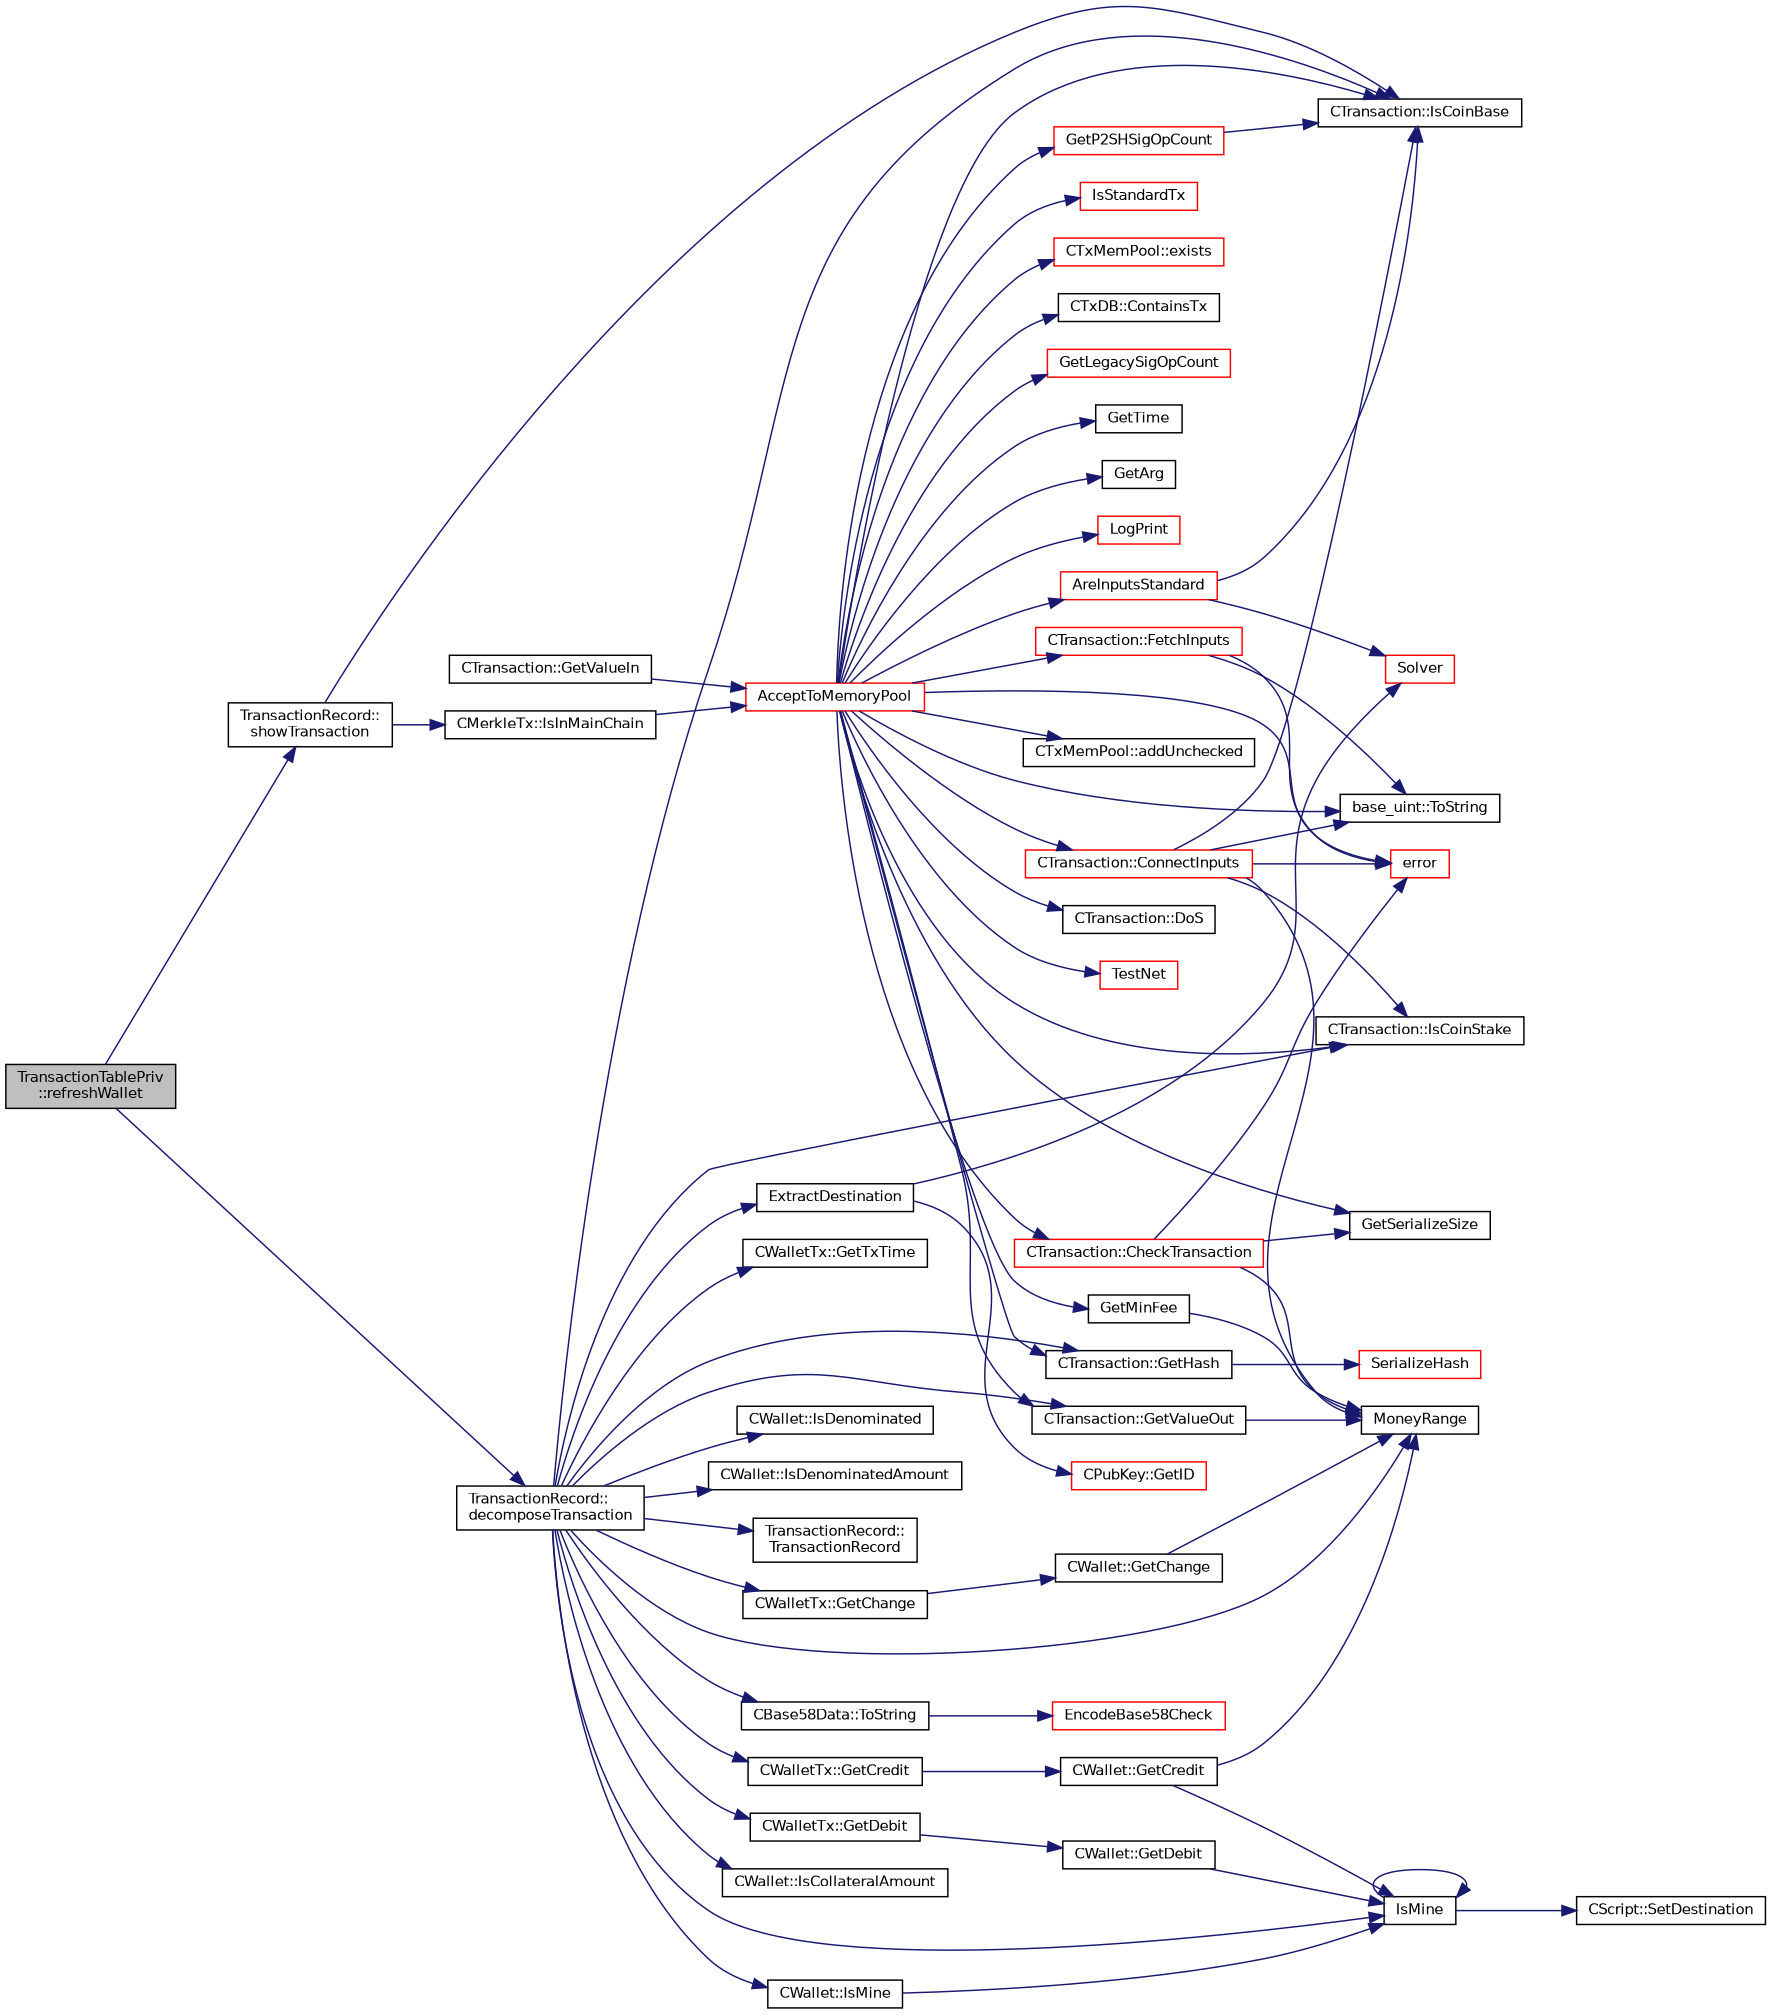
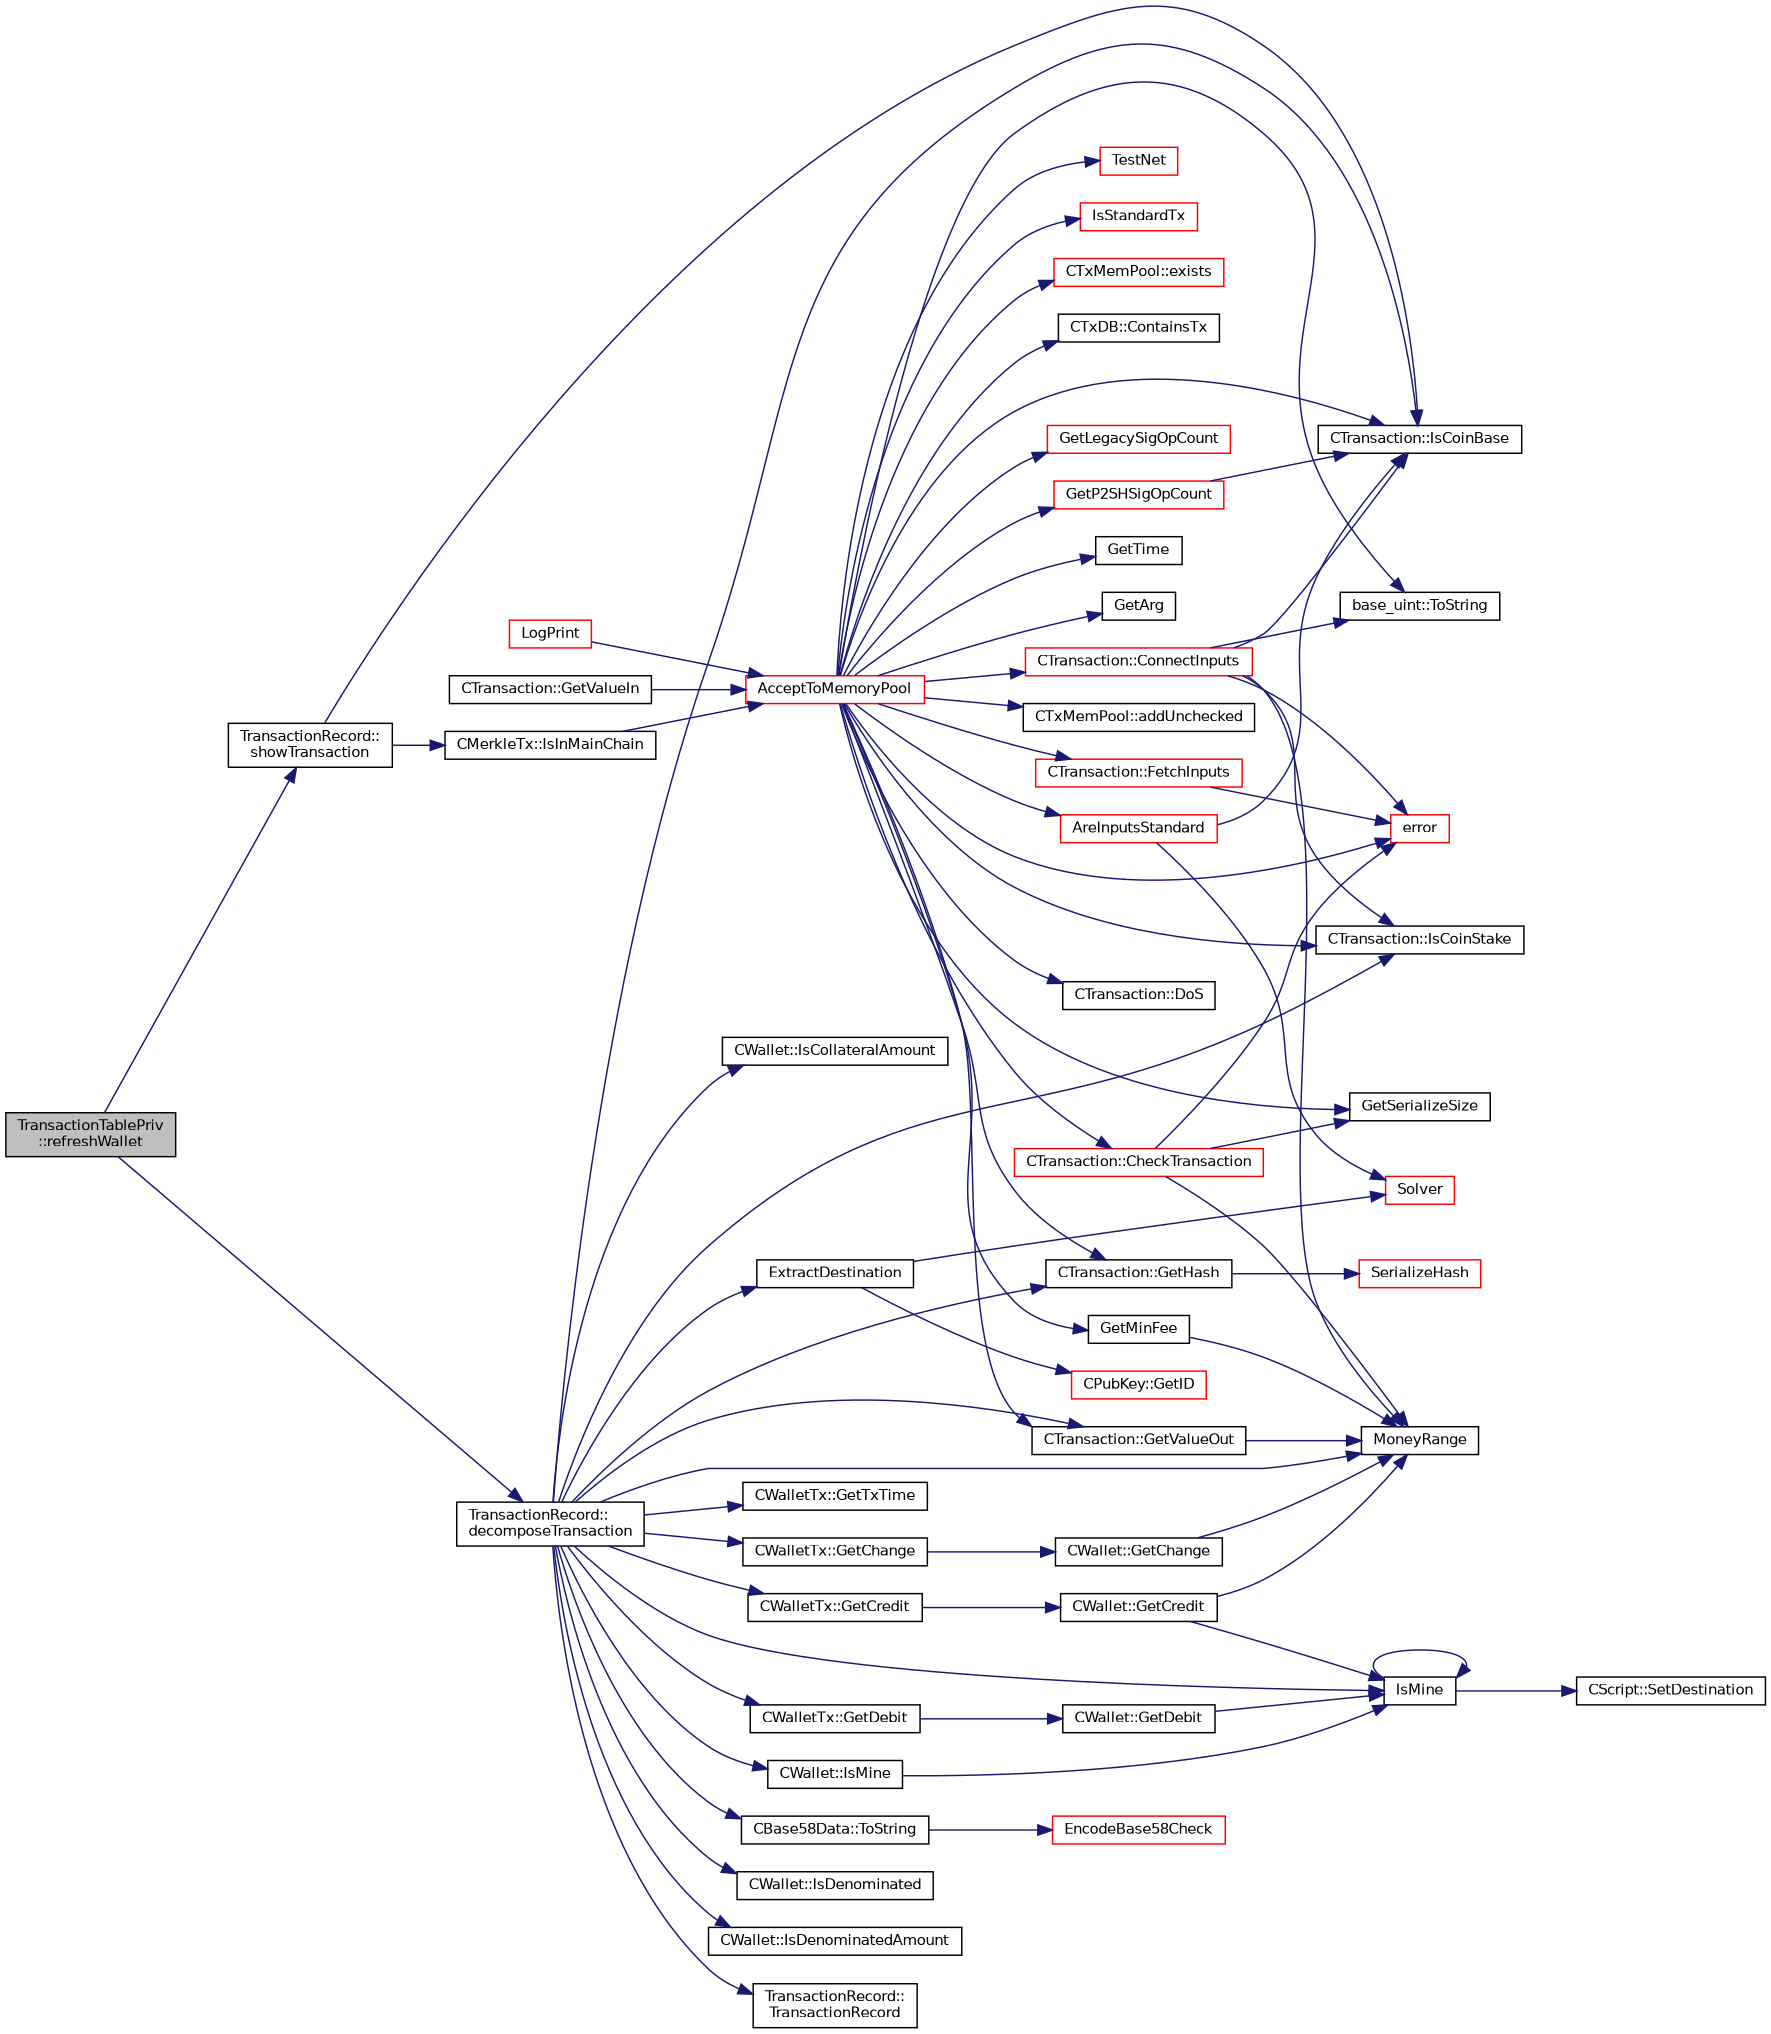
(956, 593) -> (670, 657)
(1310, 707) -> none
